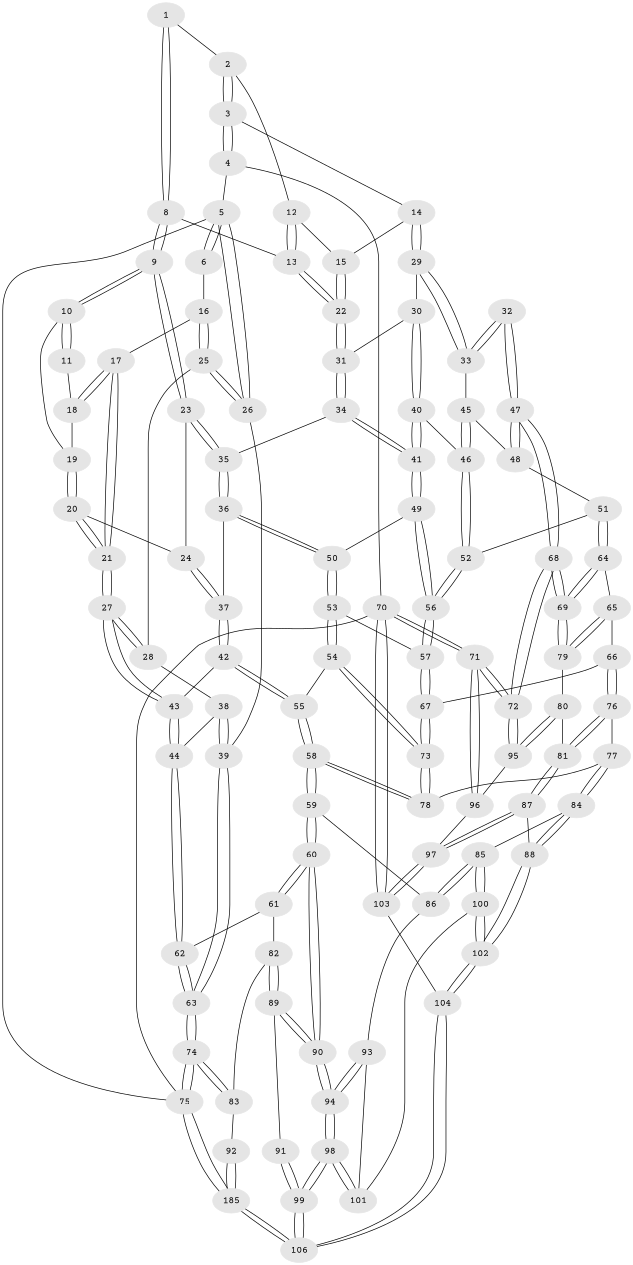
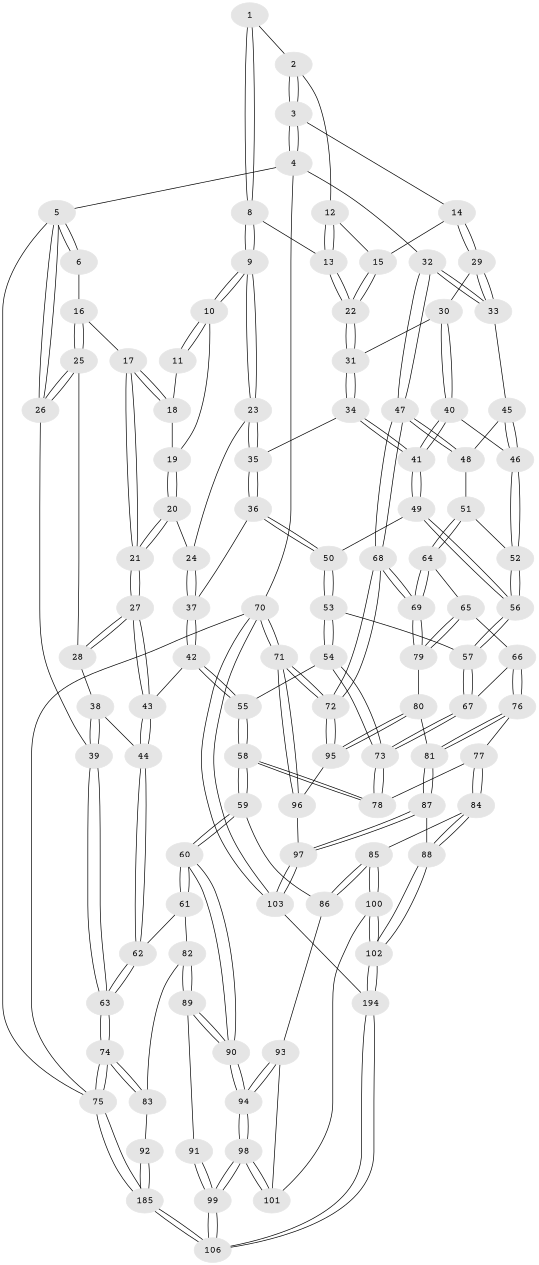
none -> (365, 208)
(443, 1003) -> (370, 1003)
